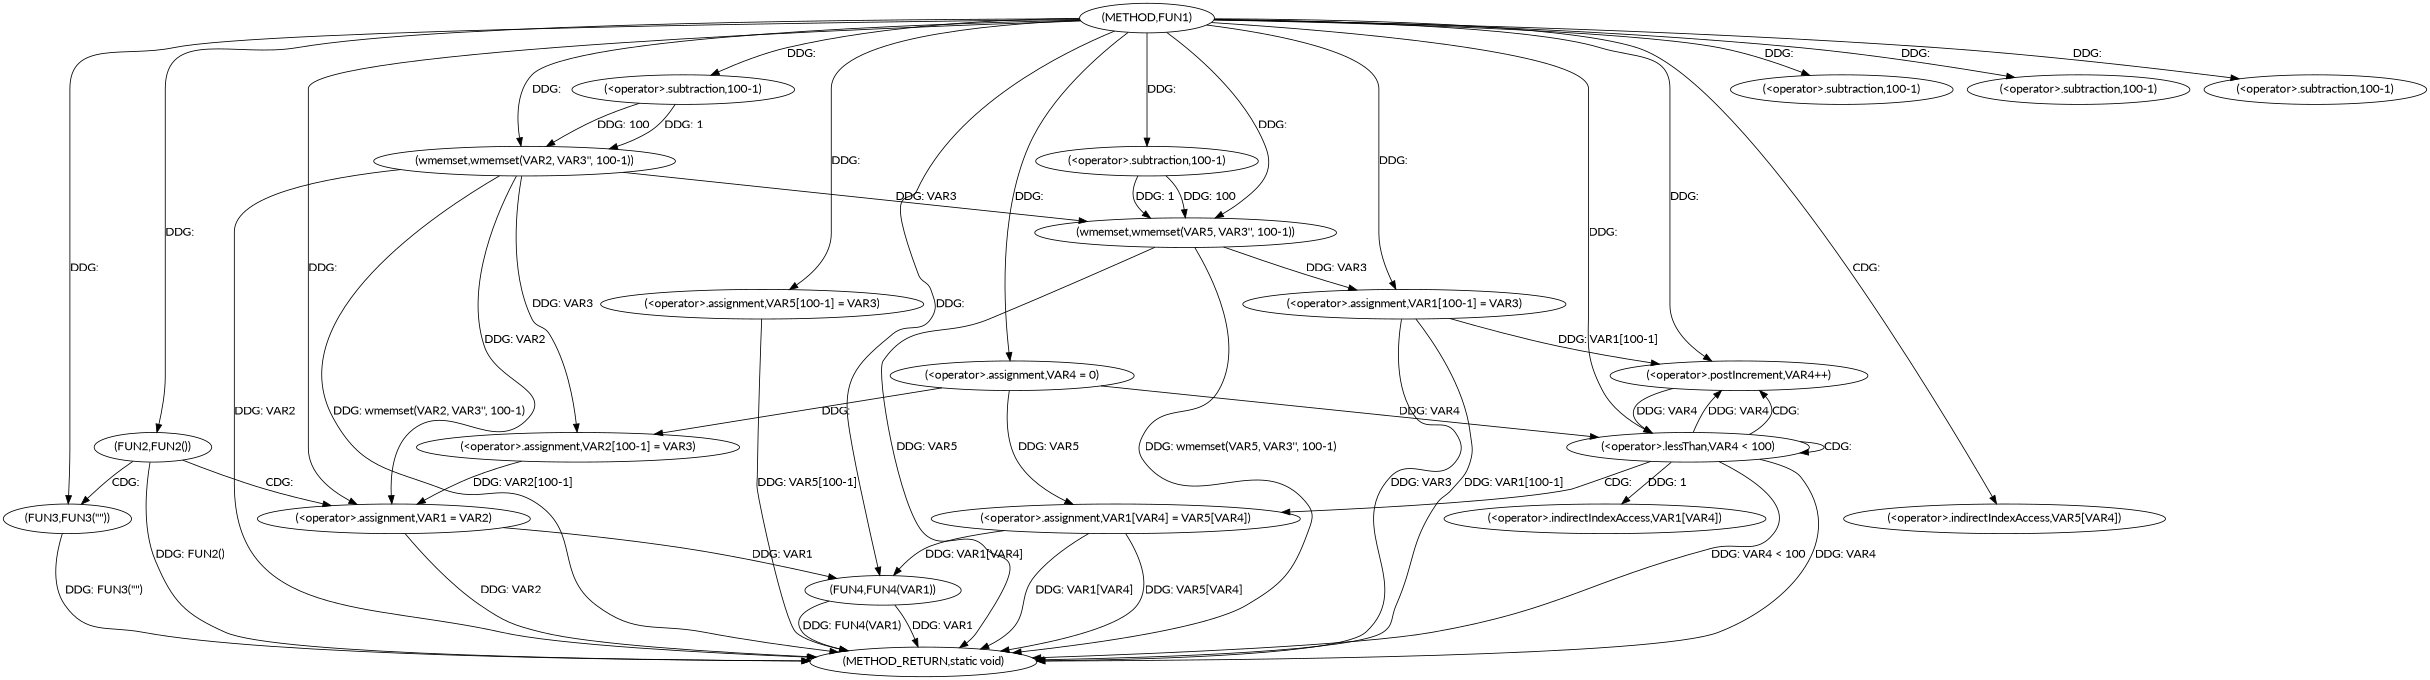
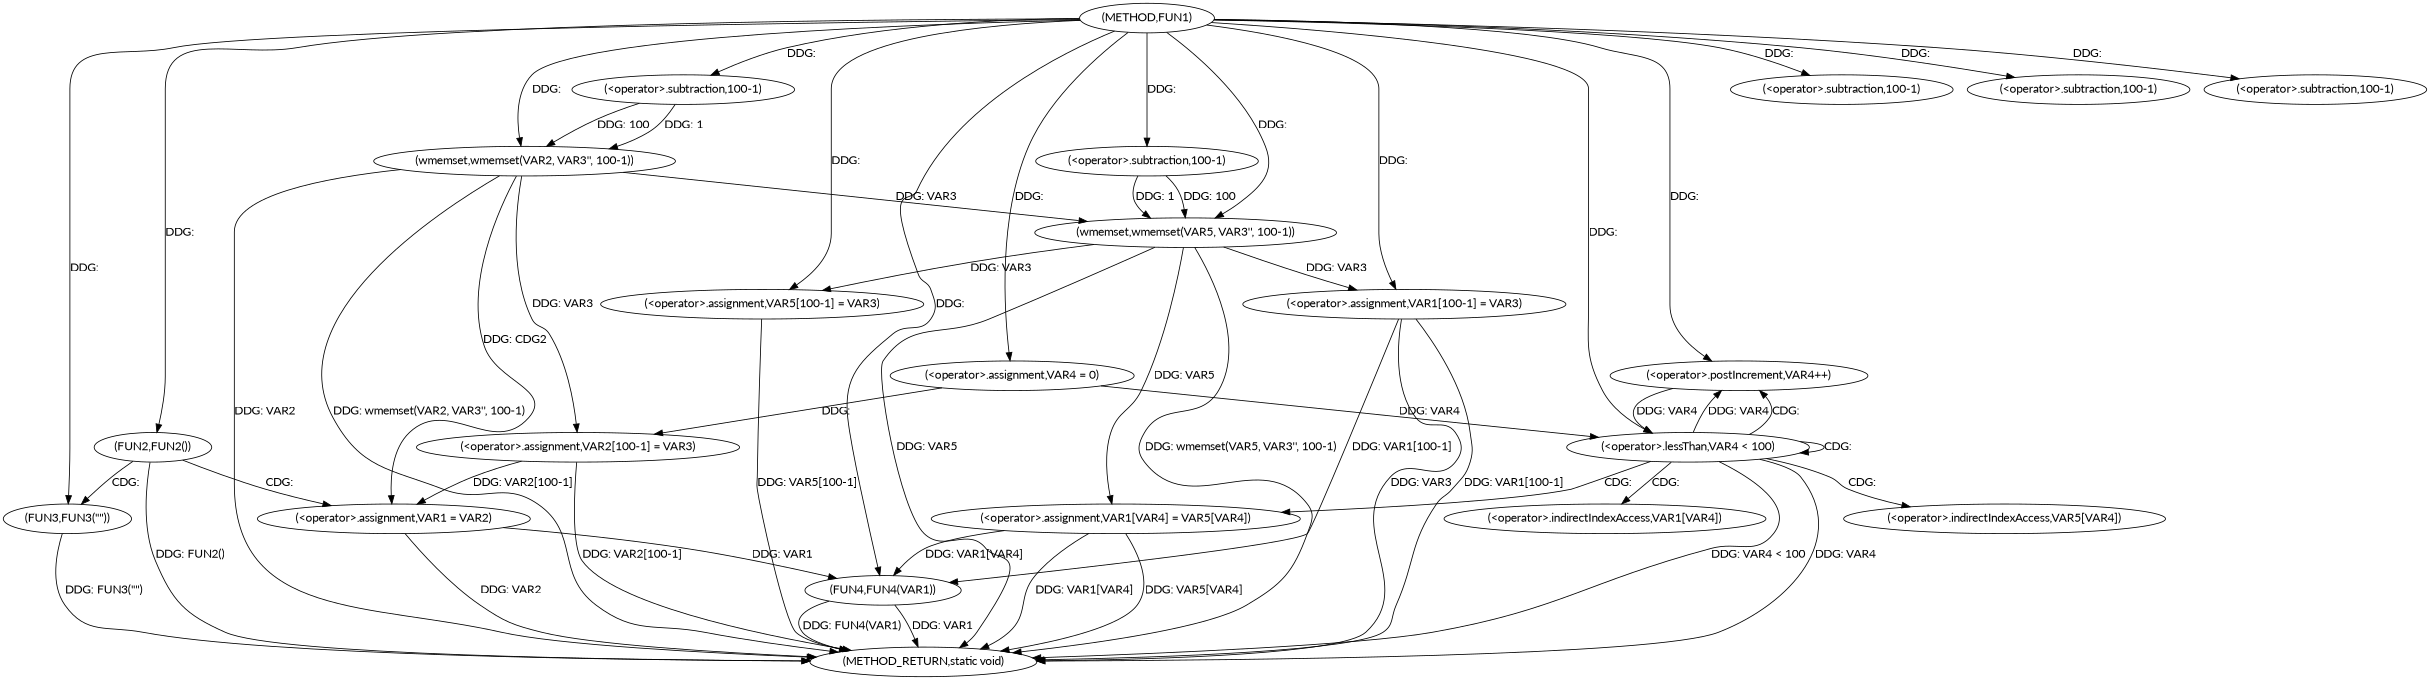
(478, 55) -> none
(1700, 91) -> (1835, 480)
none -> (962, 264)
(515, 340) -> (515, 340)
(1550, 344) -> (1249, 546)
(1015, 457) -> (1148, 375)
(1667, 483) -> (1667, 483)
none -> (659, 605)
